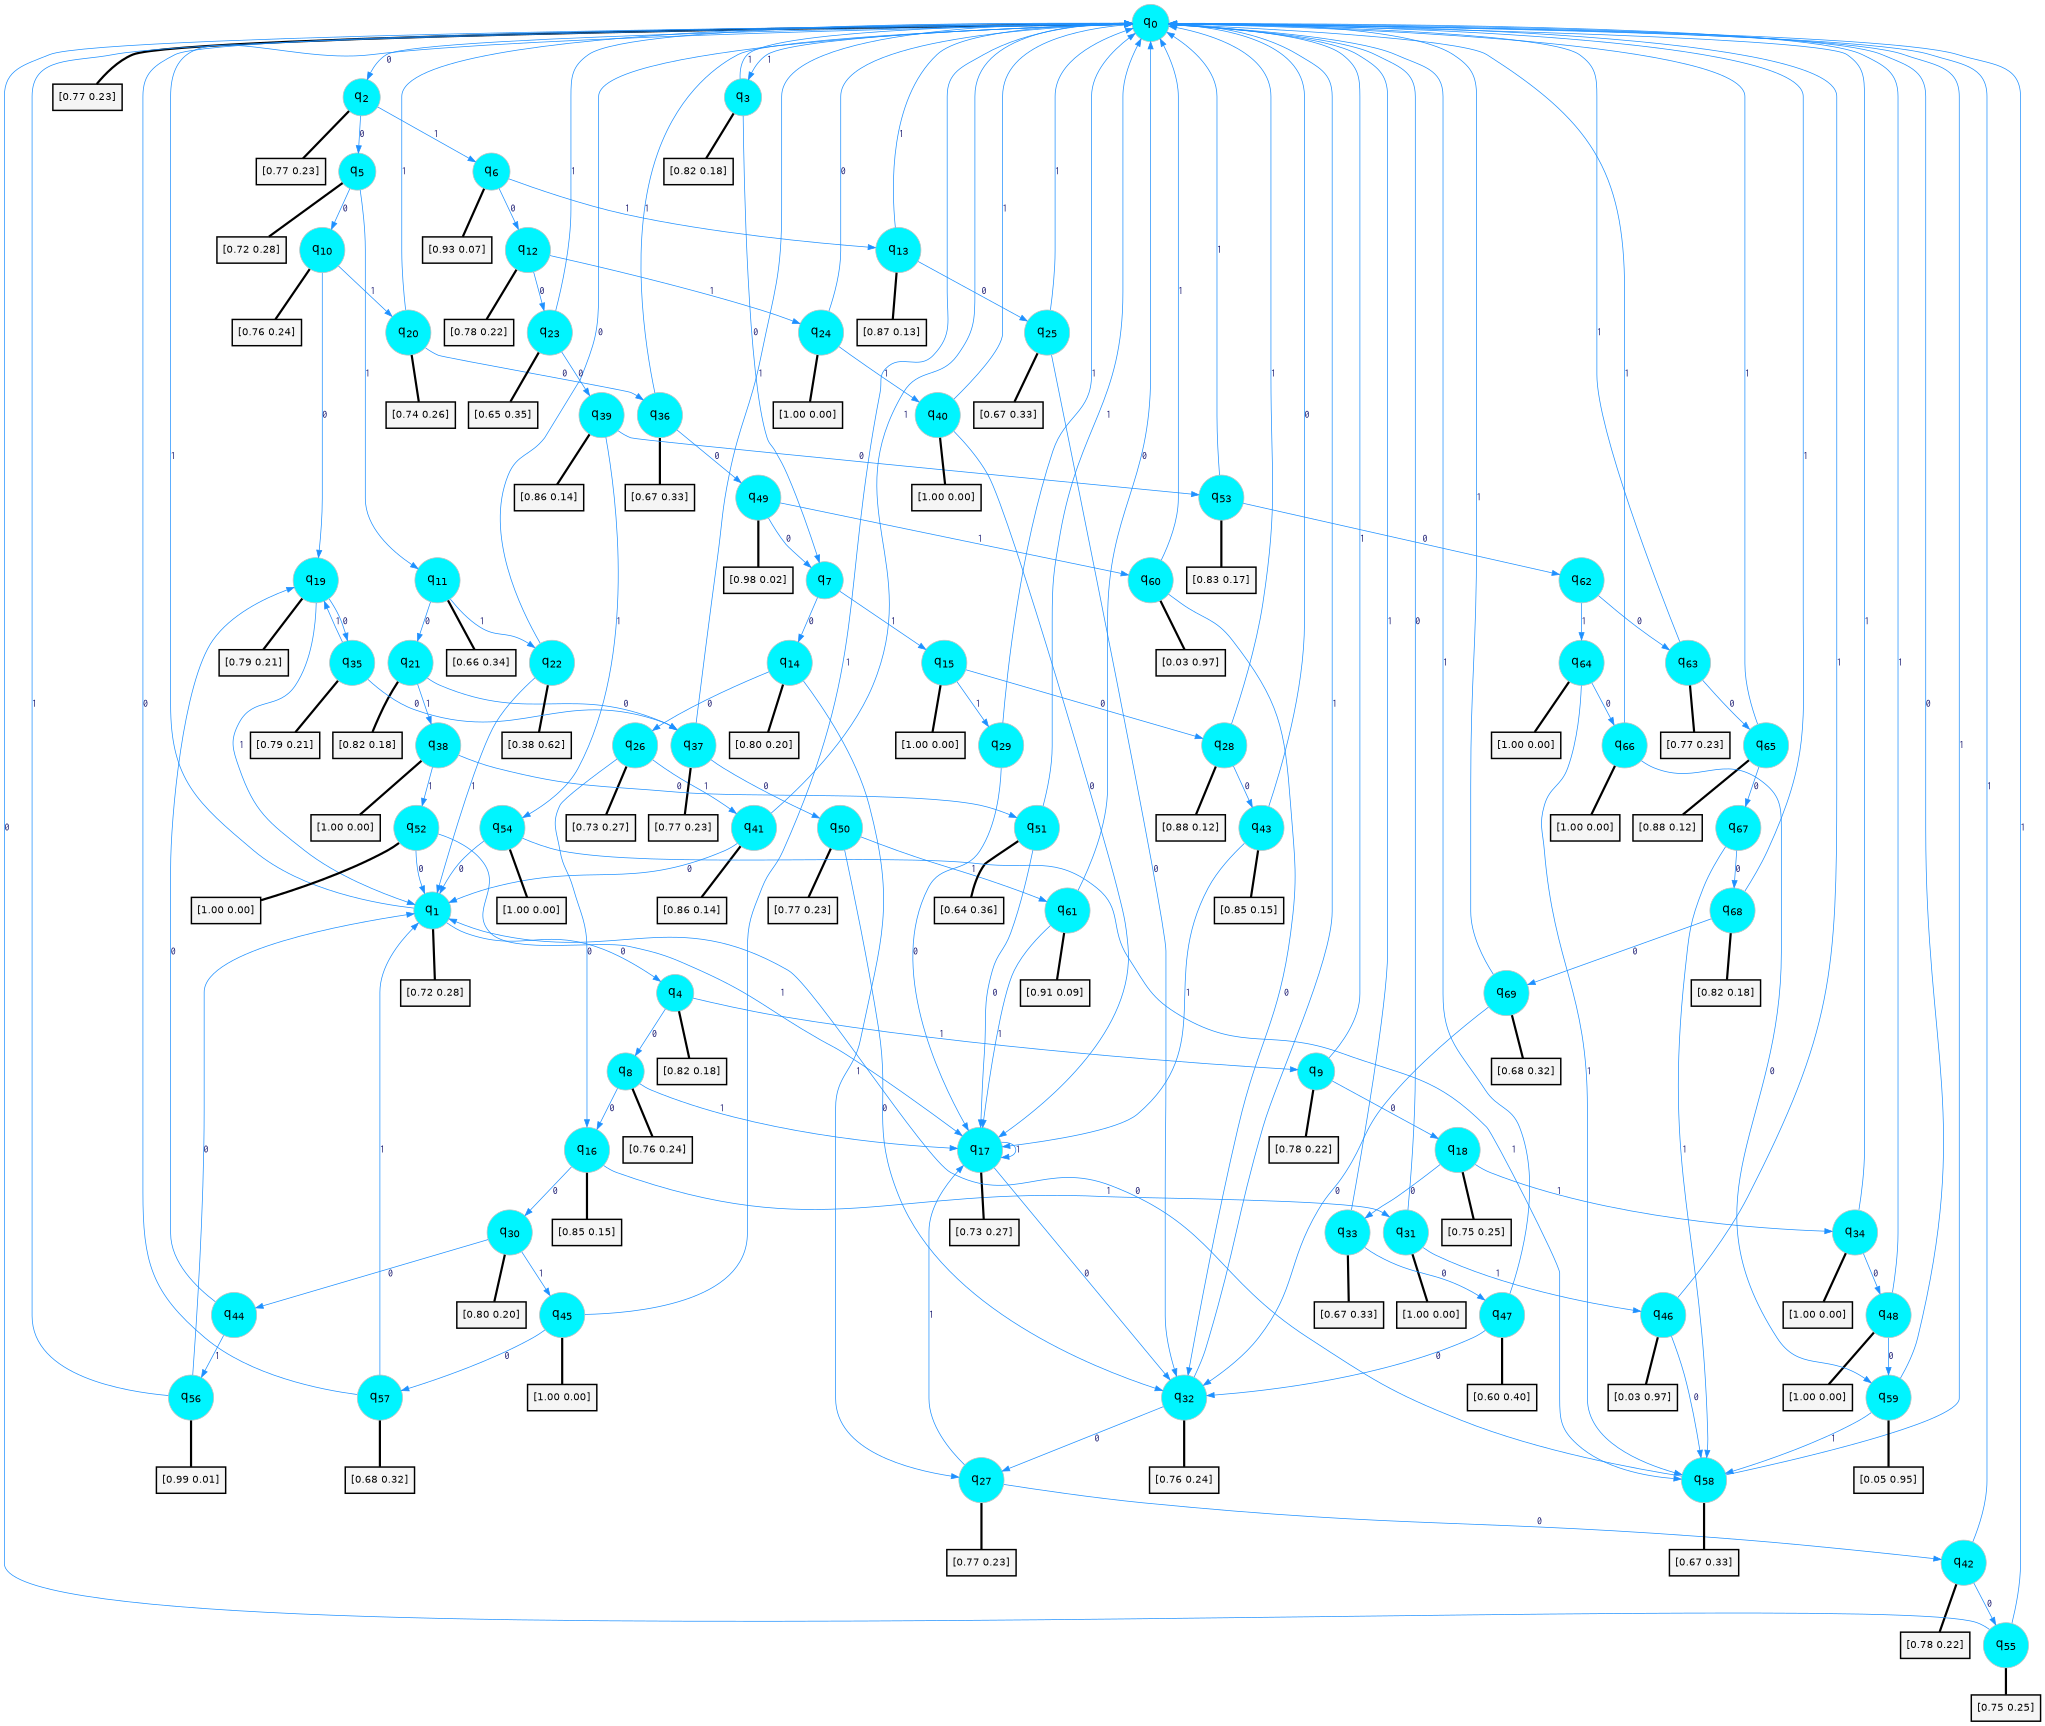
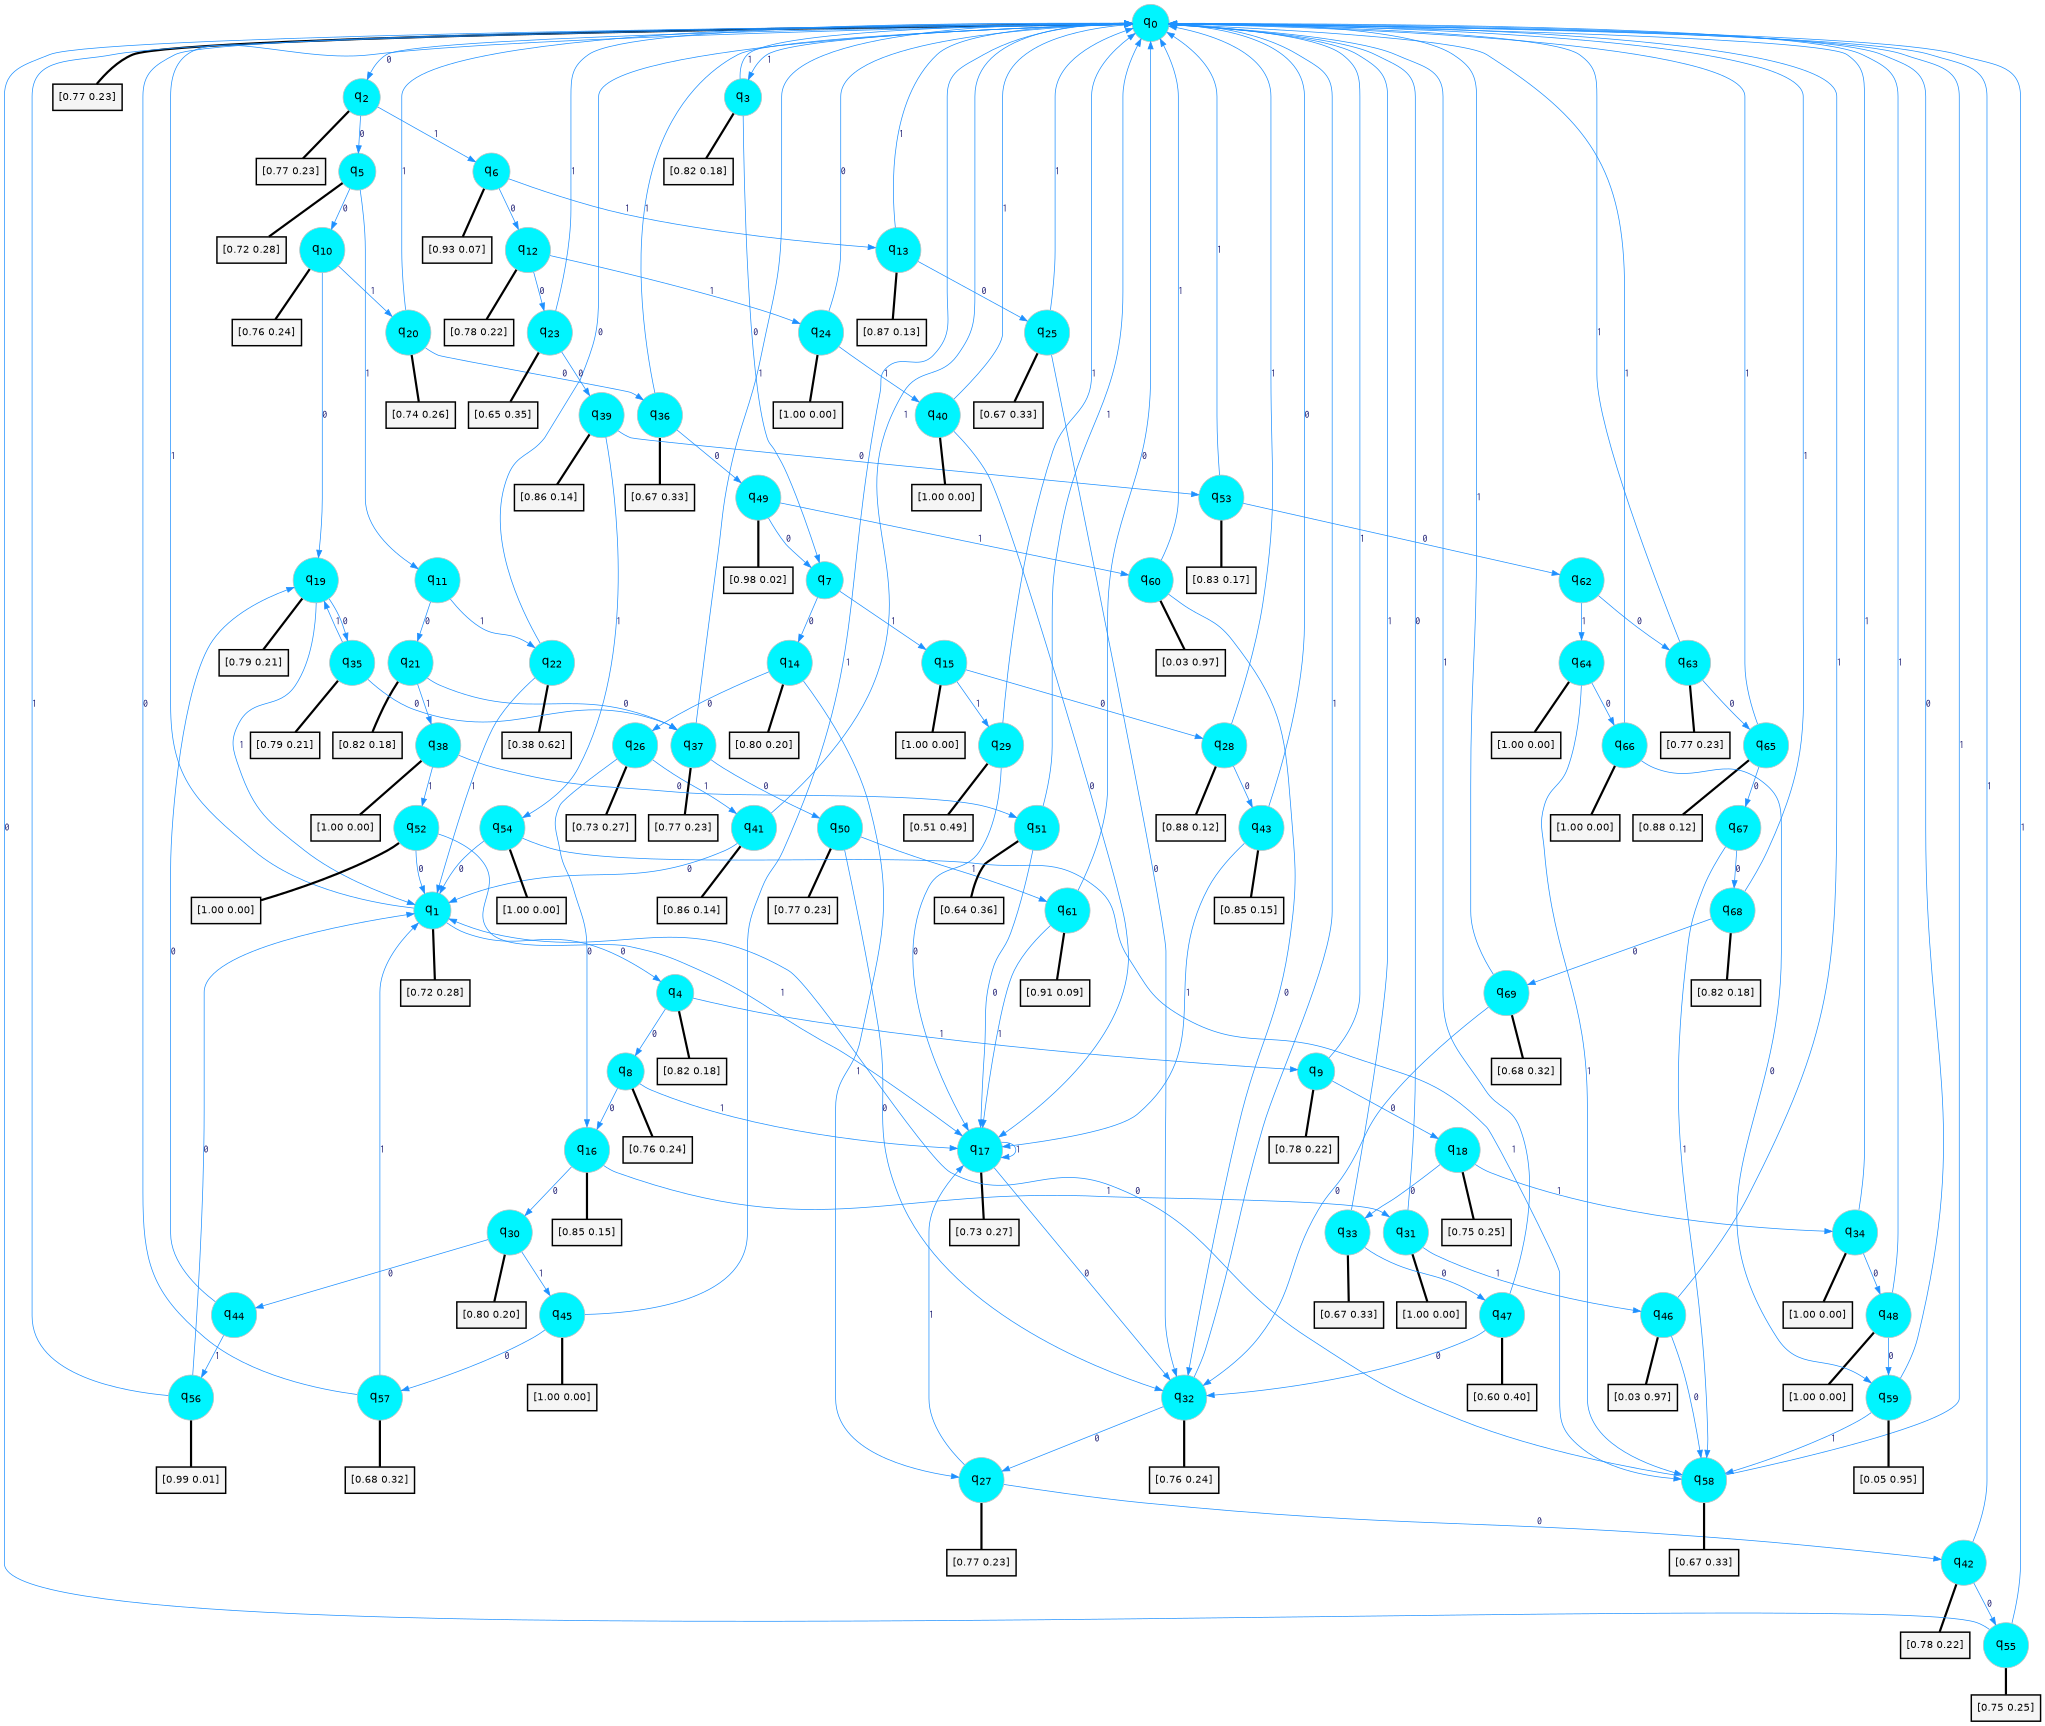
(481, 663) -> none
none -> (938, 828)
